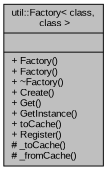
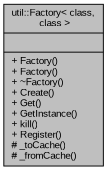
(36, 124) -> (25, 124)
